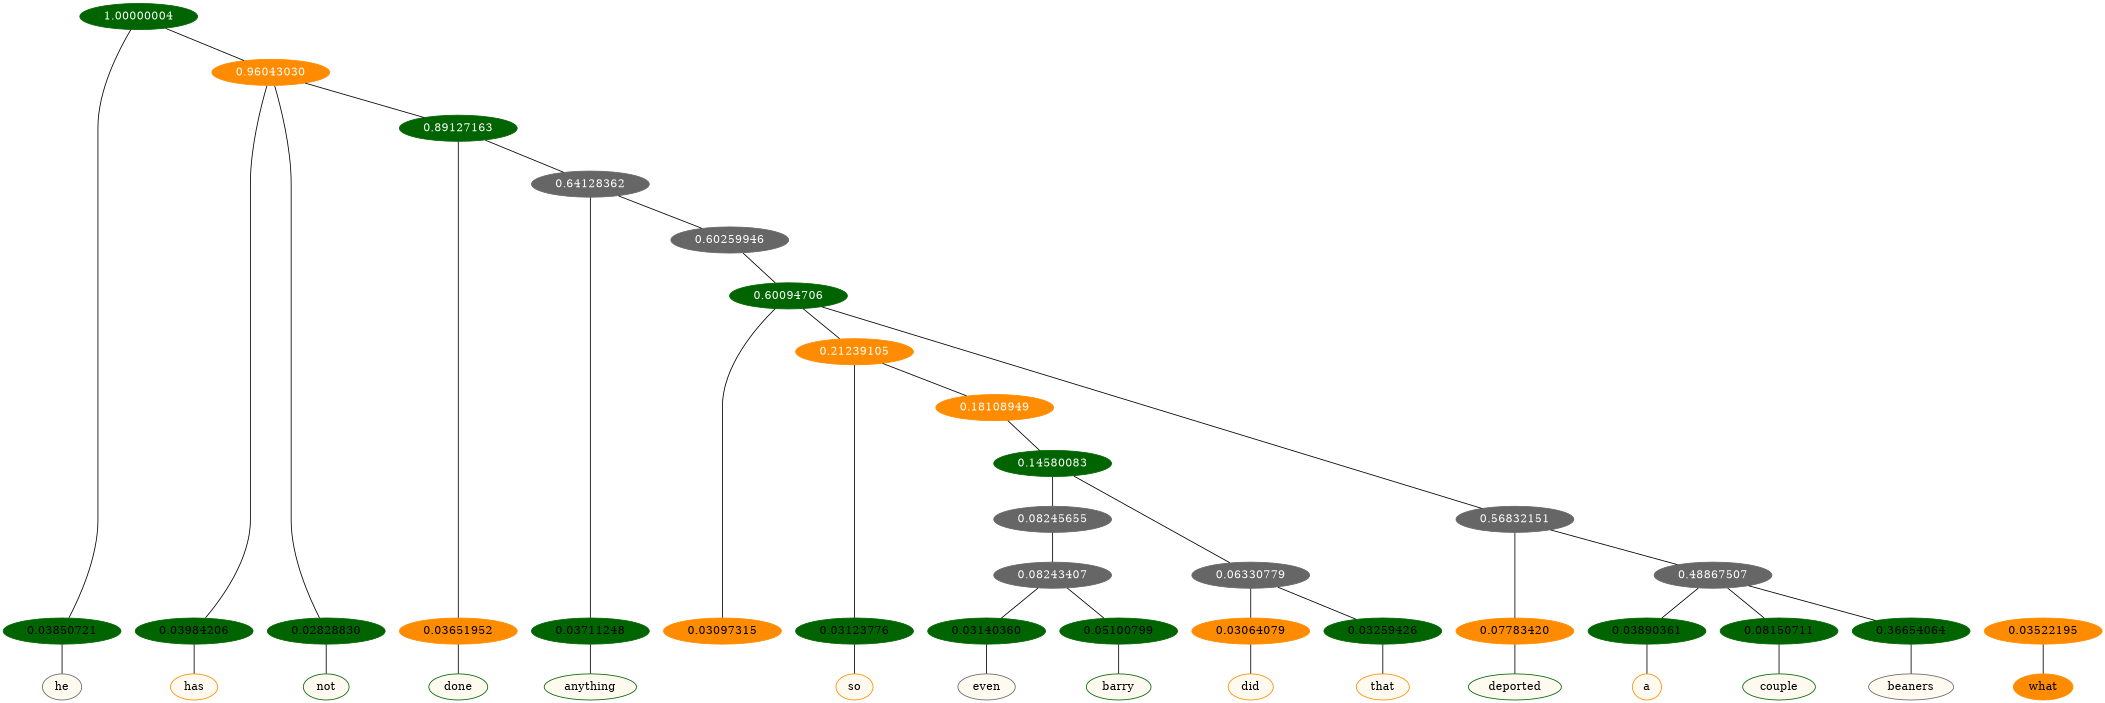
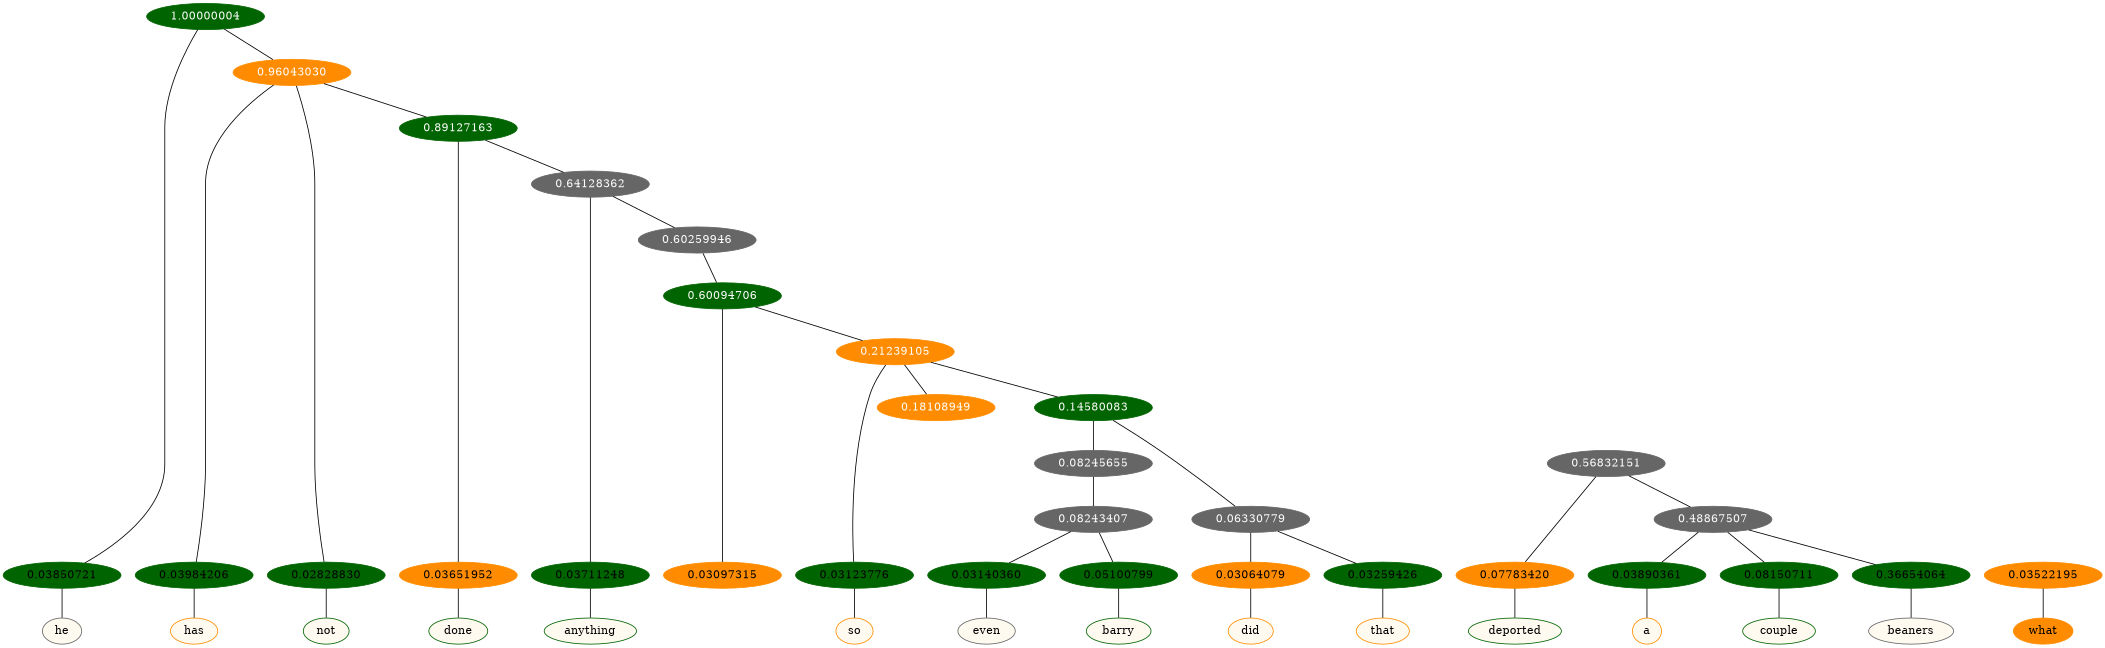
(1152, 408) -> none
(1024, 436) -> (994, 380)
